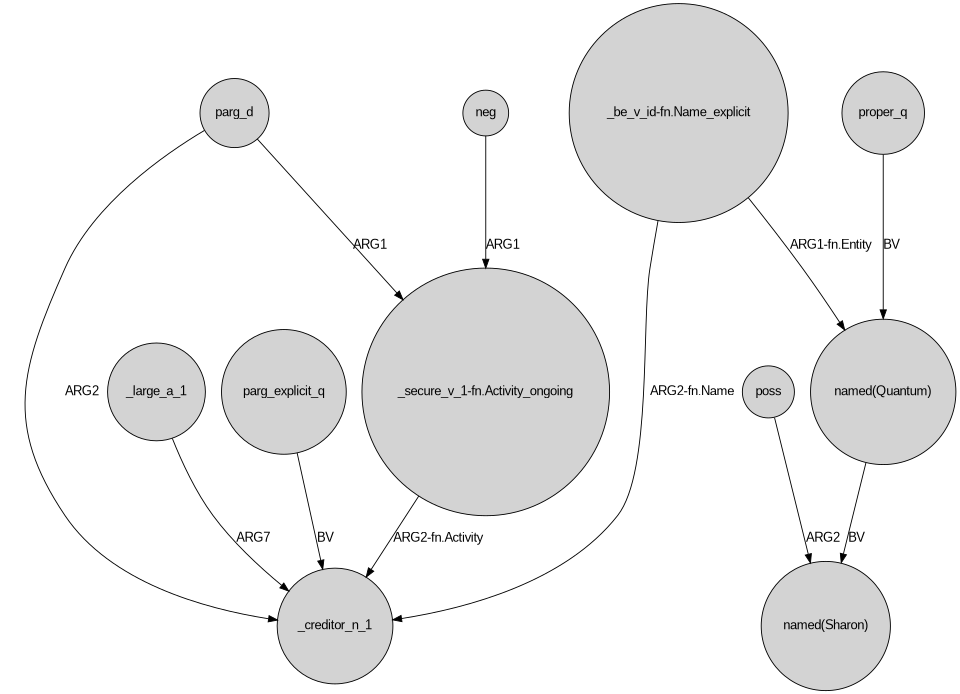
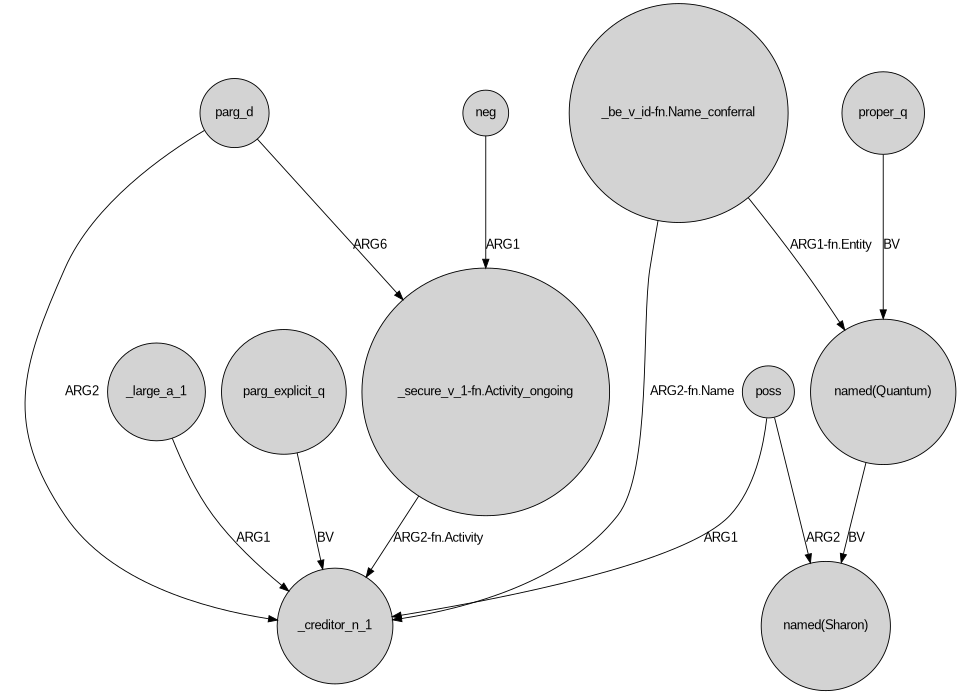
(679, 113) -> (679, 113)
(370, 245) -> (370, 245)
(253, 538) -> (253, 538)
none -> (622, 567)
